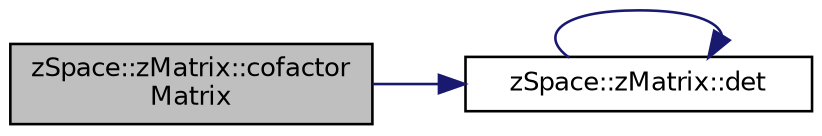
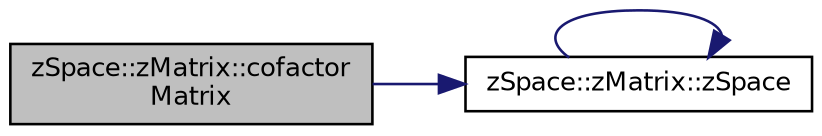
(639, 84) -> (639, 84)
